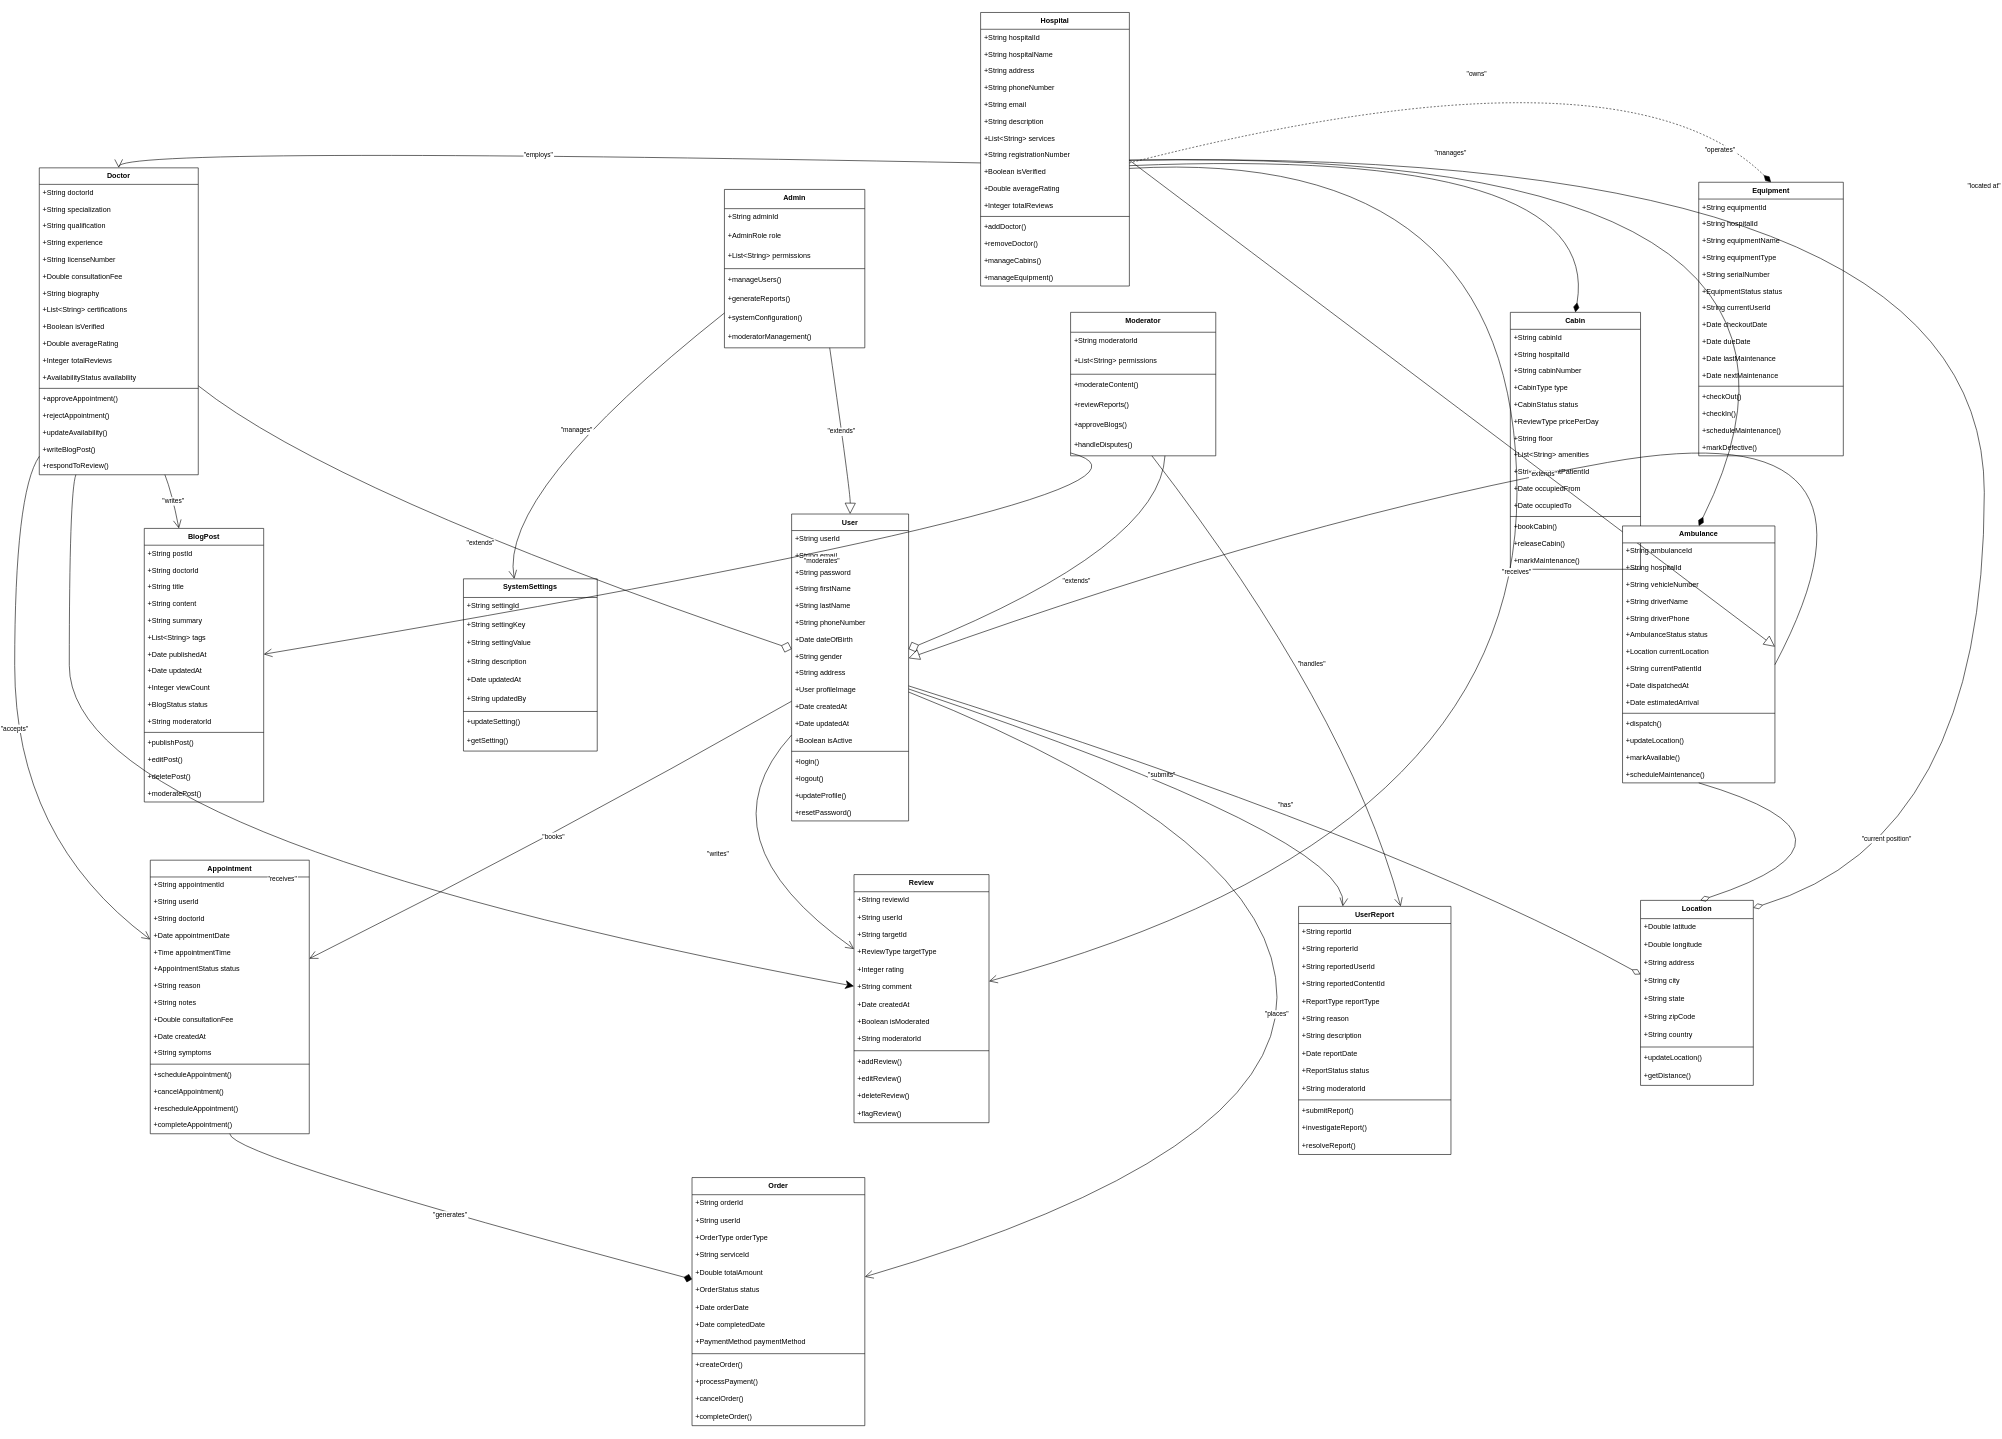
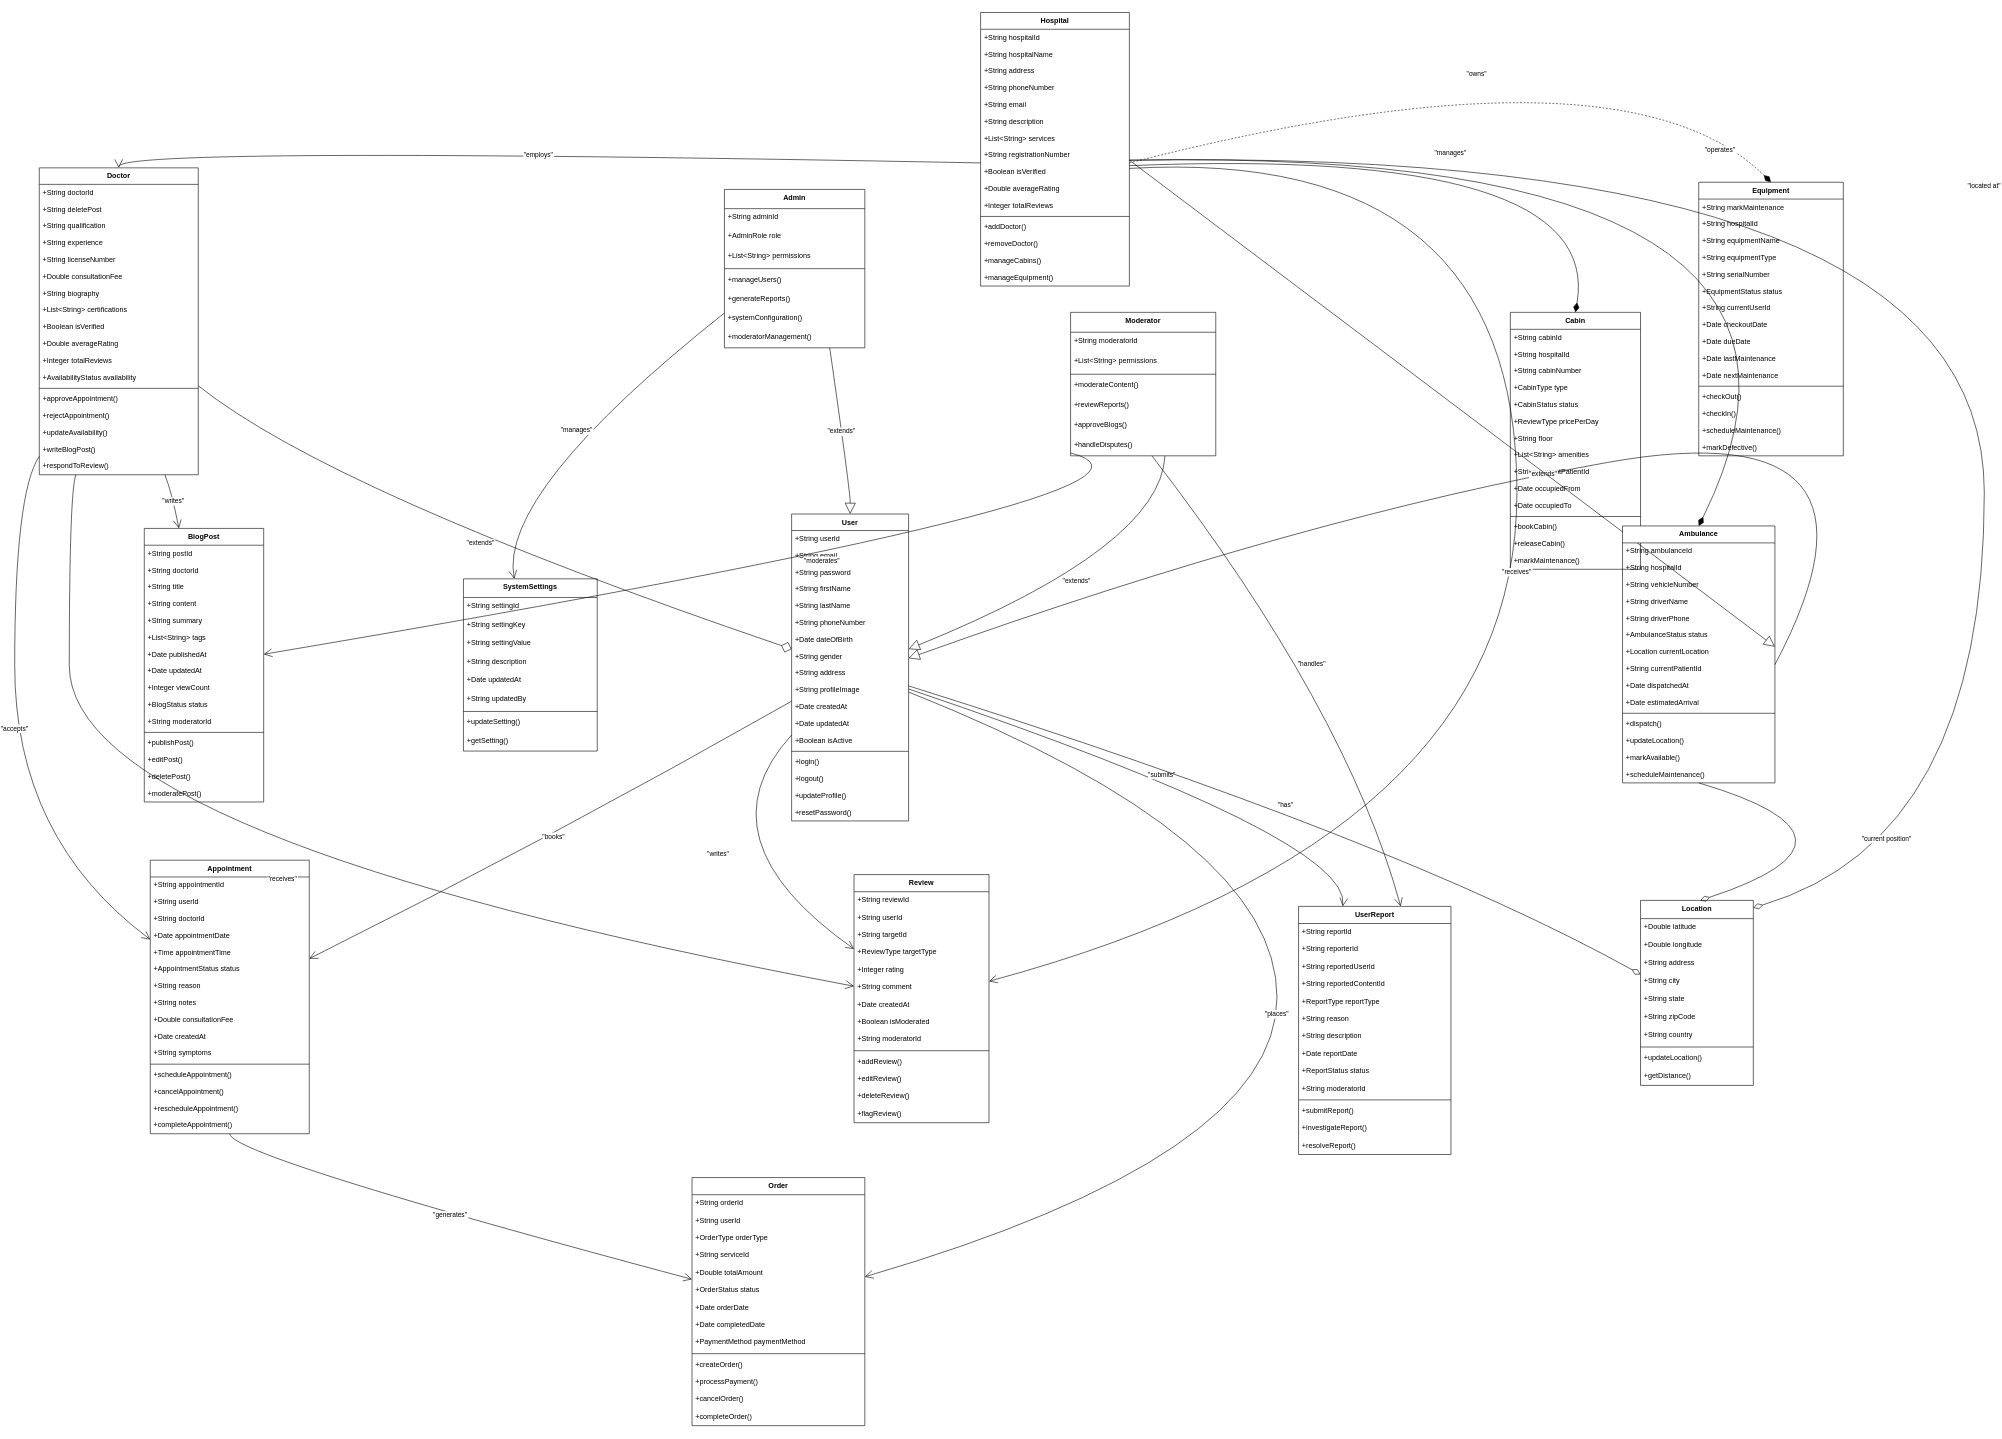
(1738, 207) -> (1746, 207)
(81, 209) -> (76, 209)
(920, 644) -> (920, 644)
(828, 690) -> (832, 690)
(846, 985) -> (848, 985)
(683, 1277) -> (686, 1278)
